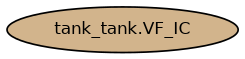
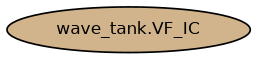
(123, 30) -> (129, 30)
